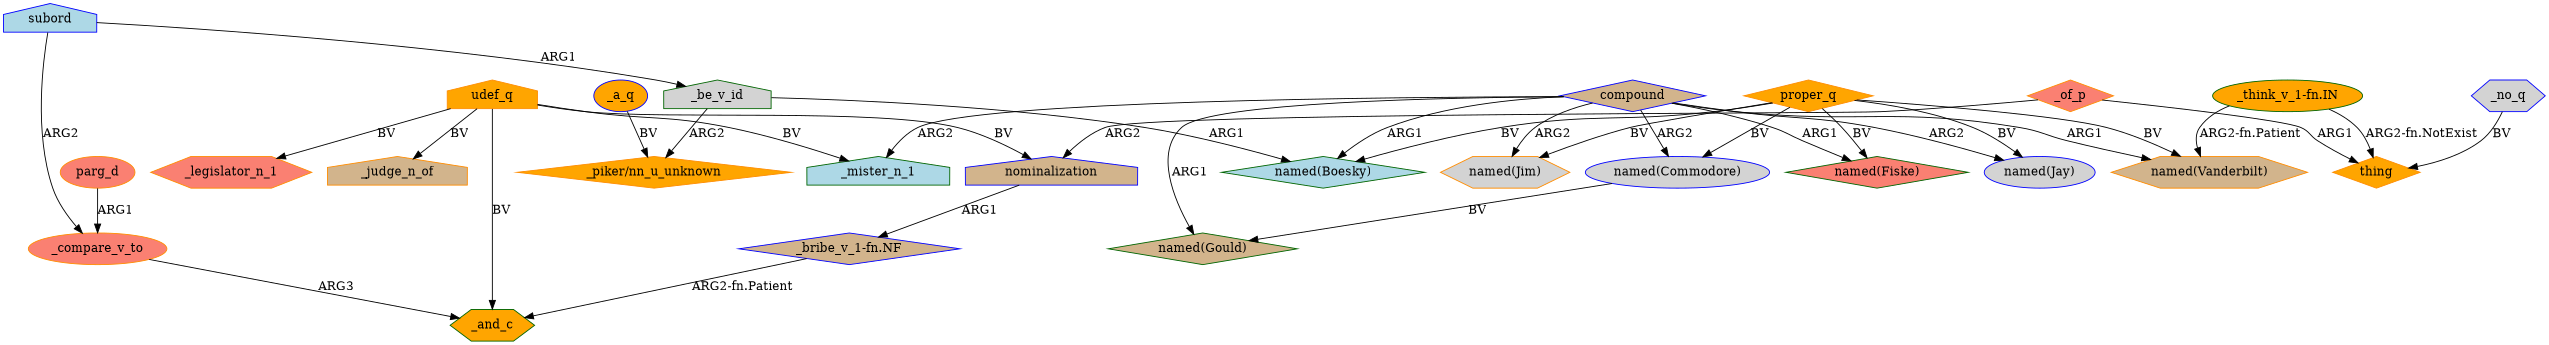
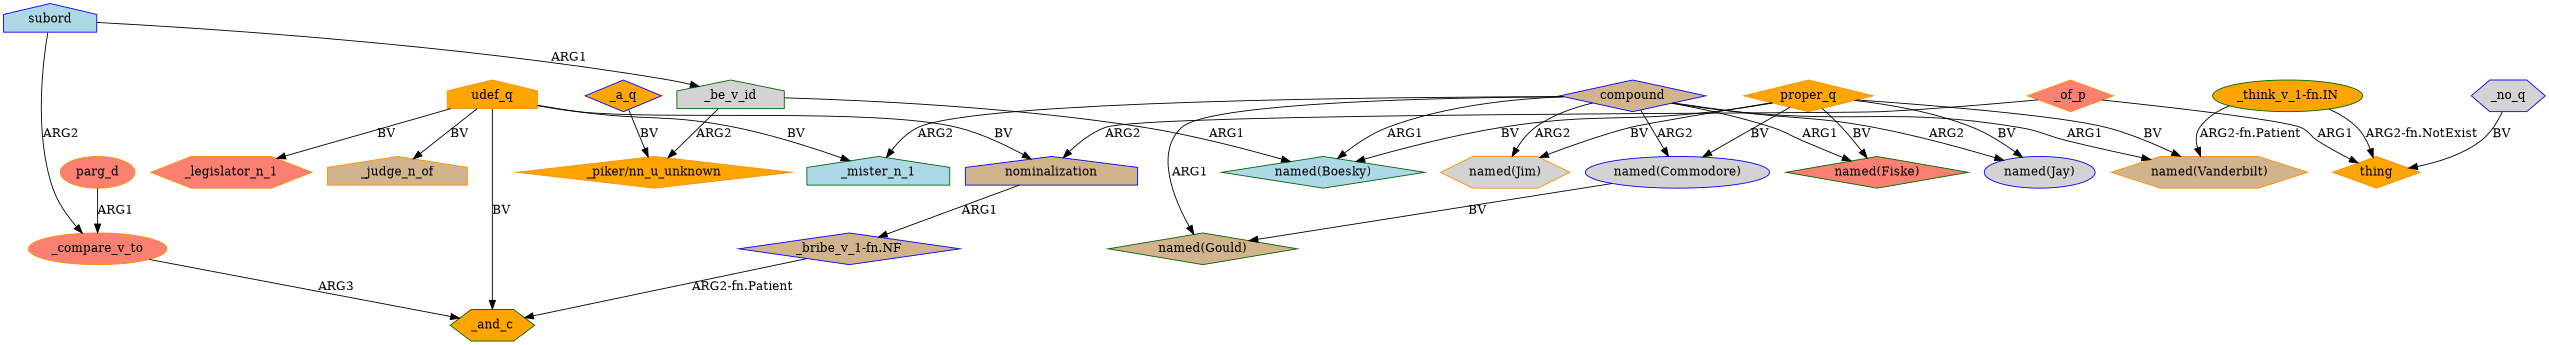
(621, 96) -> (623, 96)
